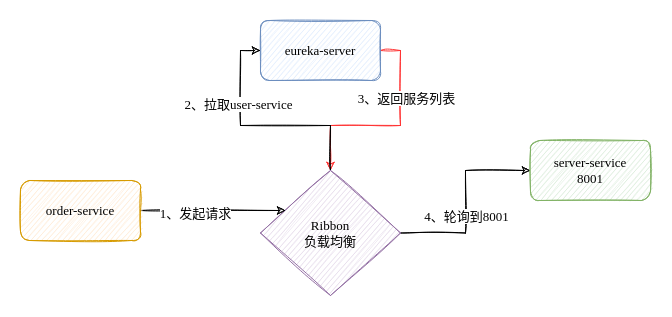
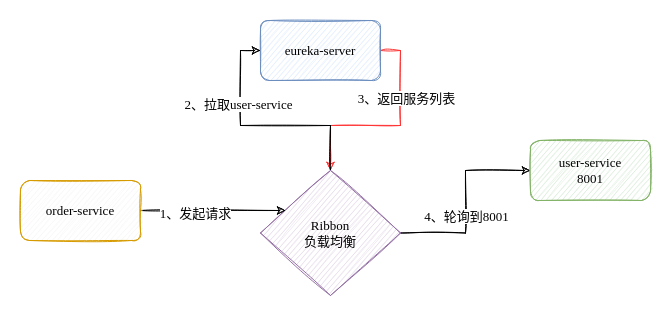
(591, 171) -> (591, 171)
(81, 211) -> (81, 211)
